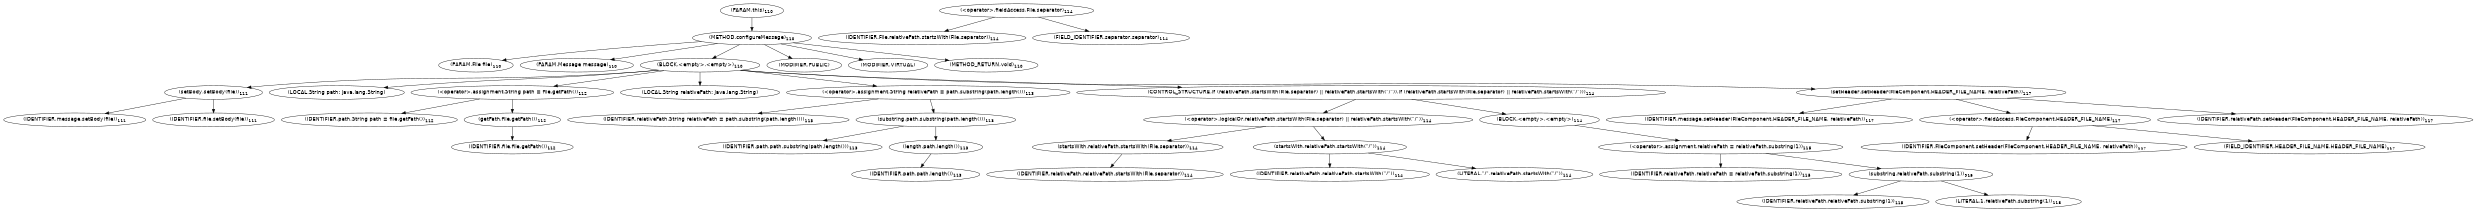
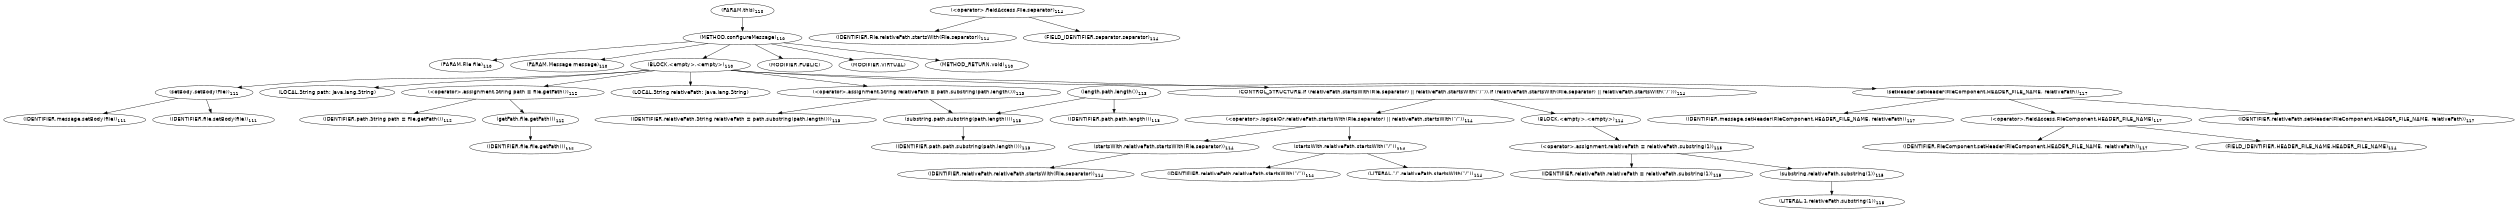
(936, 132) -> (1043, 105)
(2391, 147) -> (2393, 147)
(1969, 174) -> (1880, 174)
(1833, 202) -> none
